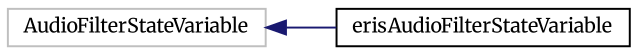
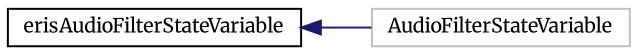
(311, 28) -> (346, 28)
